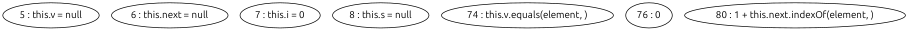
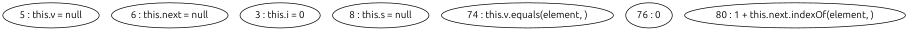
(280, 15) -> (280, 15)
